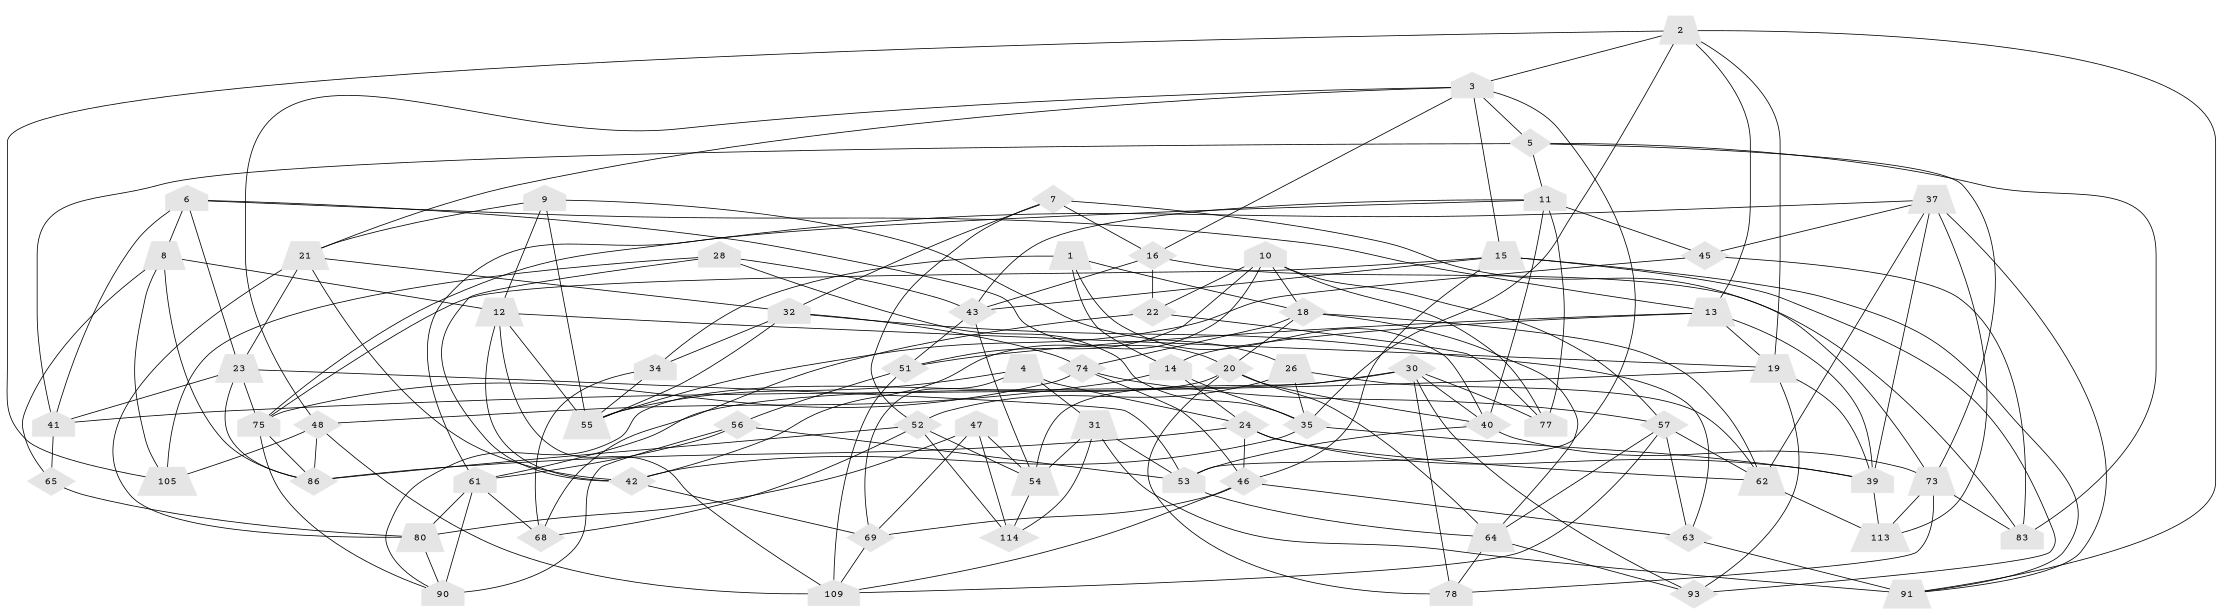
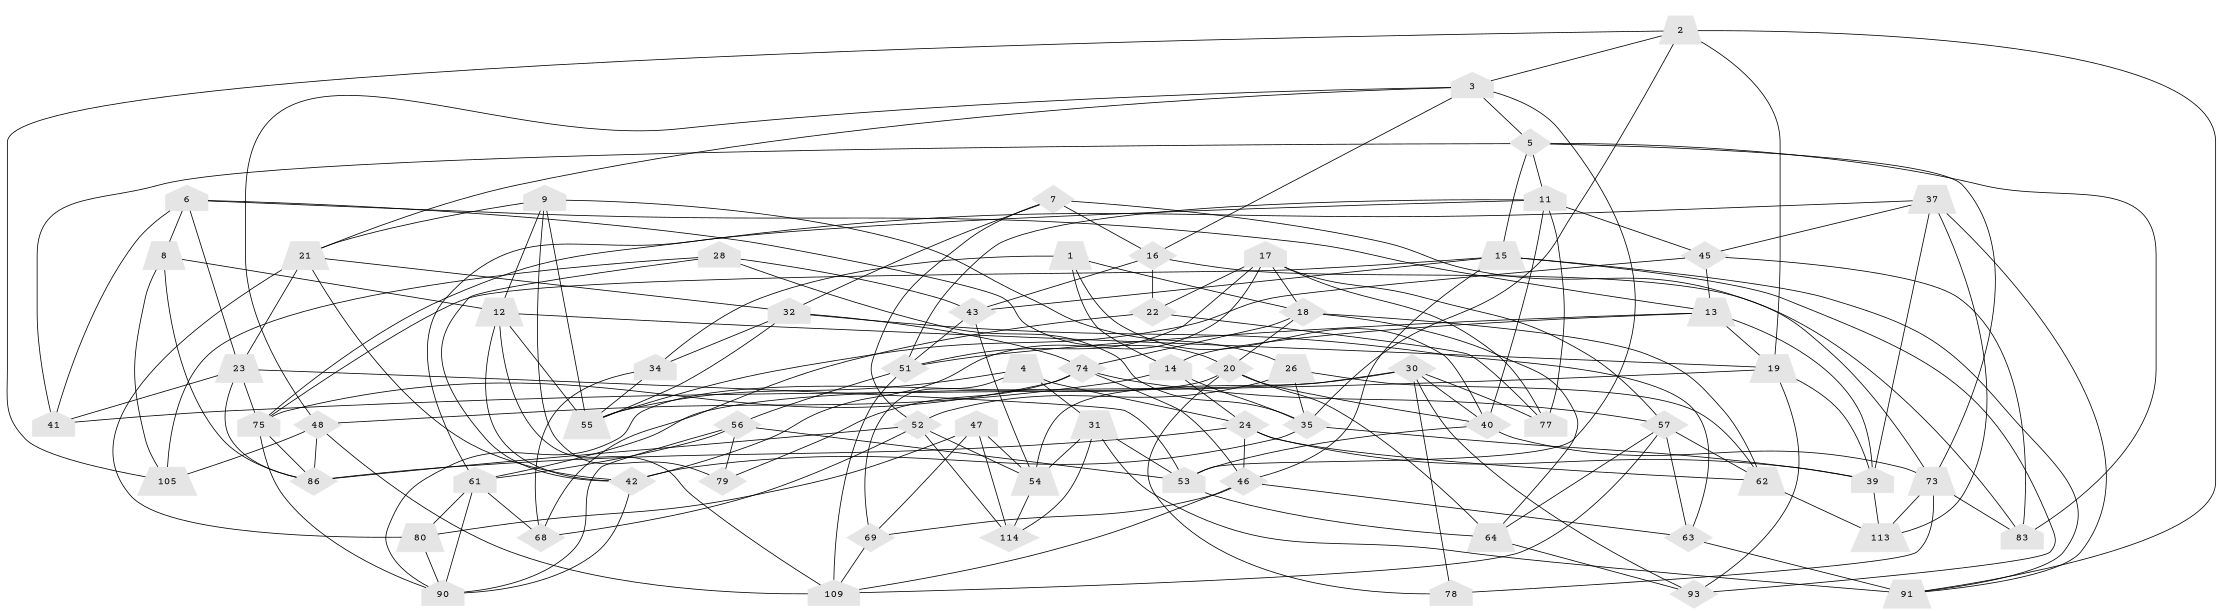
(1750, 165) -> (1708, 284)
(1487, 170) -> (1515, 193)
(1137, 219) -> (1053, 227)
(1265, 256) -> (1265, 256)
(1847, 340) -> none
(51, 481) -> none
none -> (723, 481)
(751, 509) -> (561, 573)
(1470, 568) -> none
